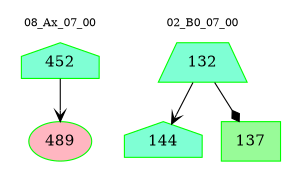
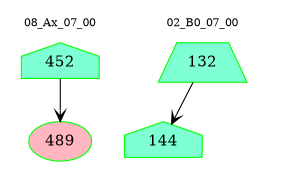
(251, 141) -> none
